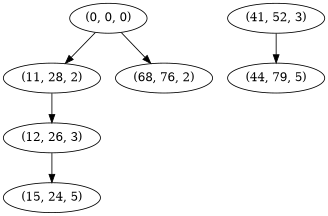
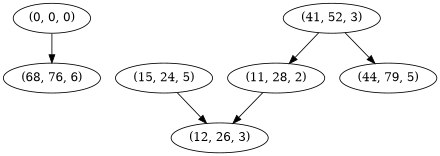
(83, 45) -> (307, 45)
(164, 78) -> (52, 78)
(52, 164) -> (189, 105)
